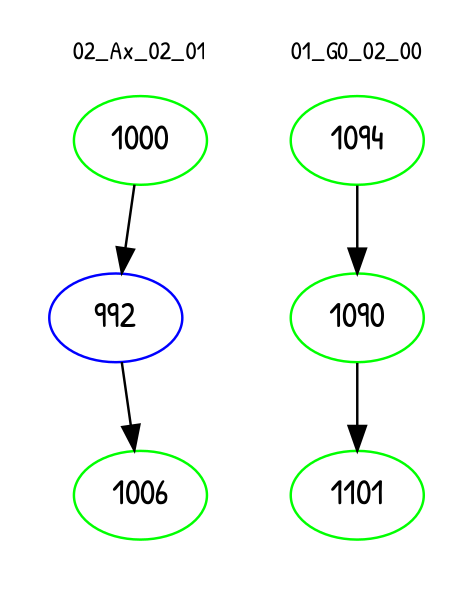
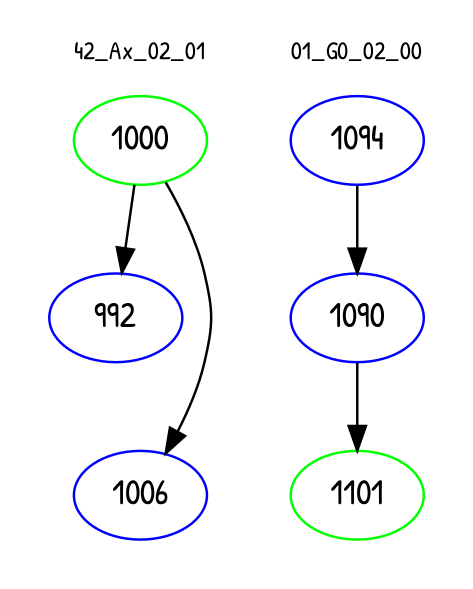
(140, 53) -> (140, 53)
(357, 140) -> (357, 140)
(357, 318) -> (357, 318)
(126, 394) -> (210, 305)
(140, 495) -> (140, 495)
